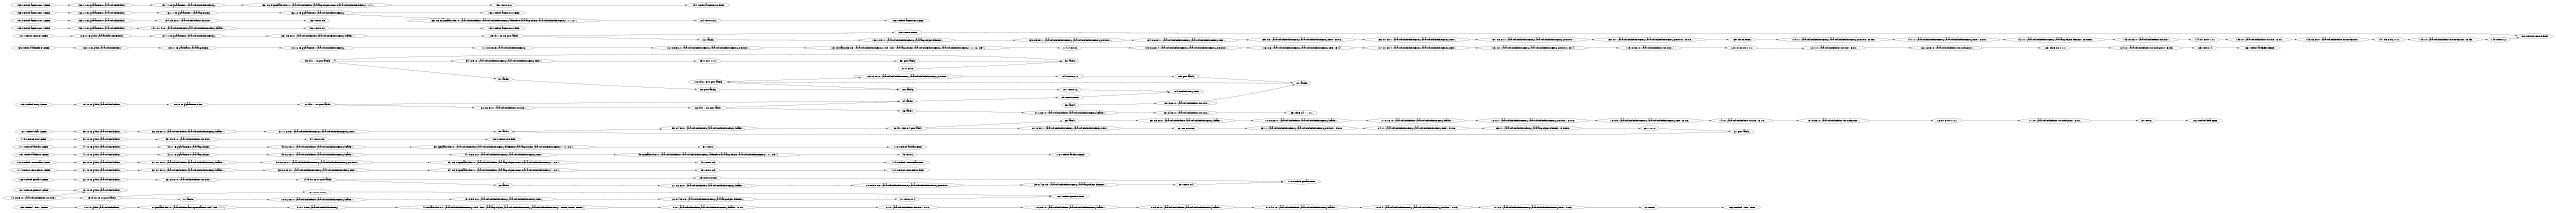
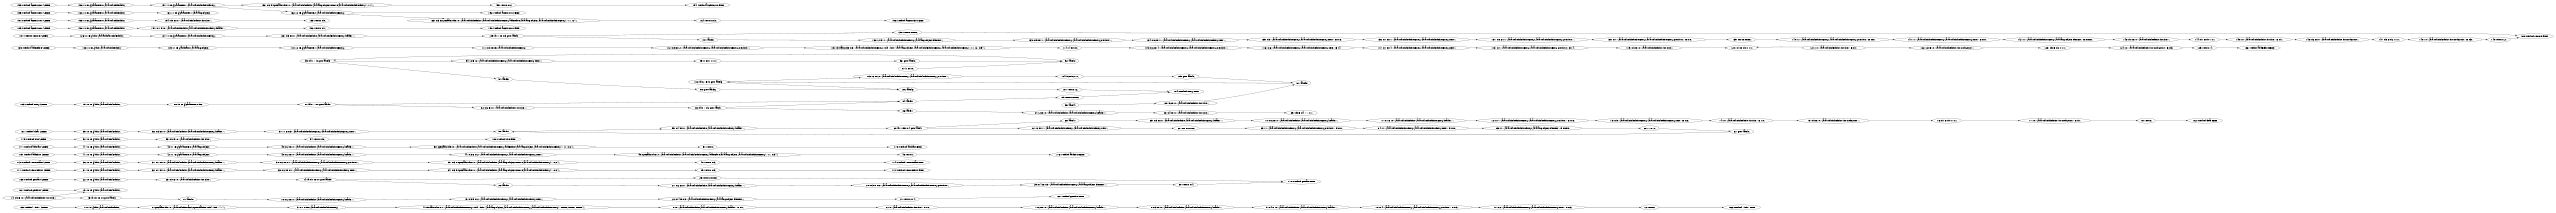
(249, 13) -> (250, 9)
(1780, 49) -> (1781, 47)
(318, 192) -> none
